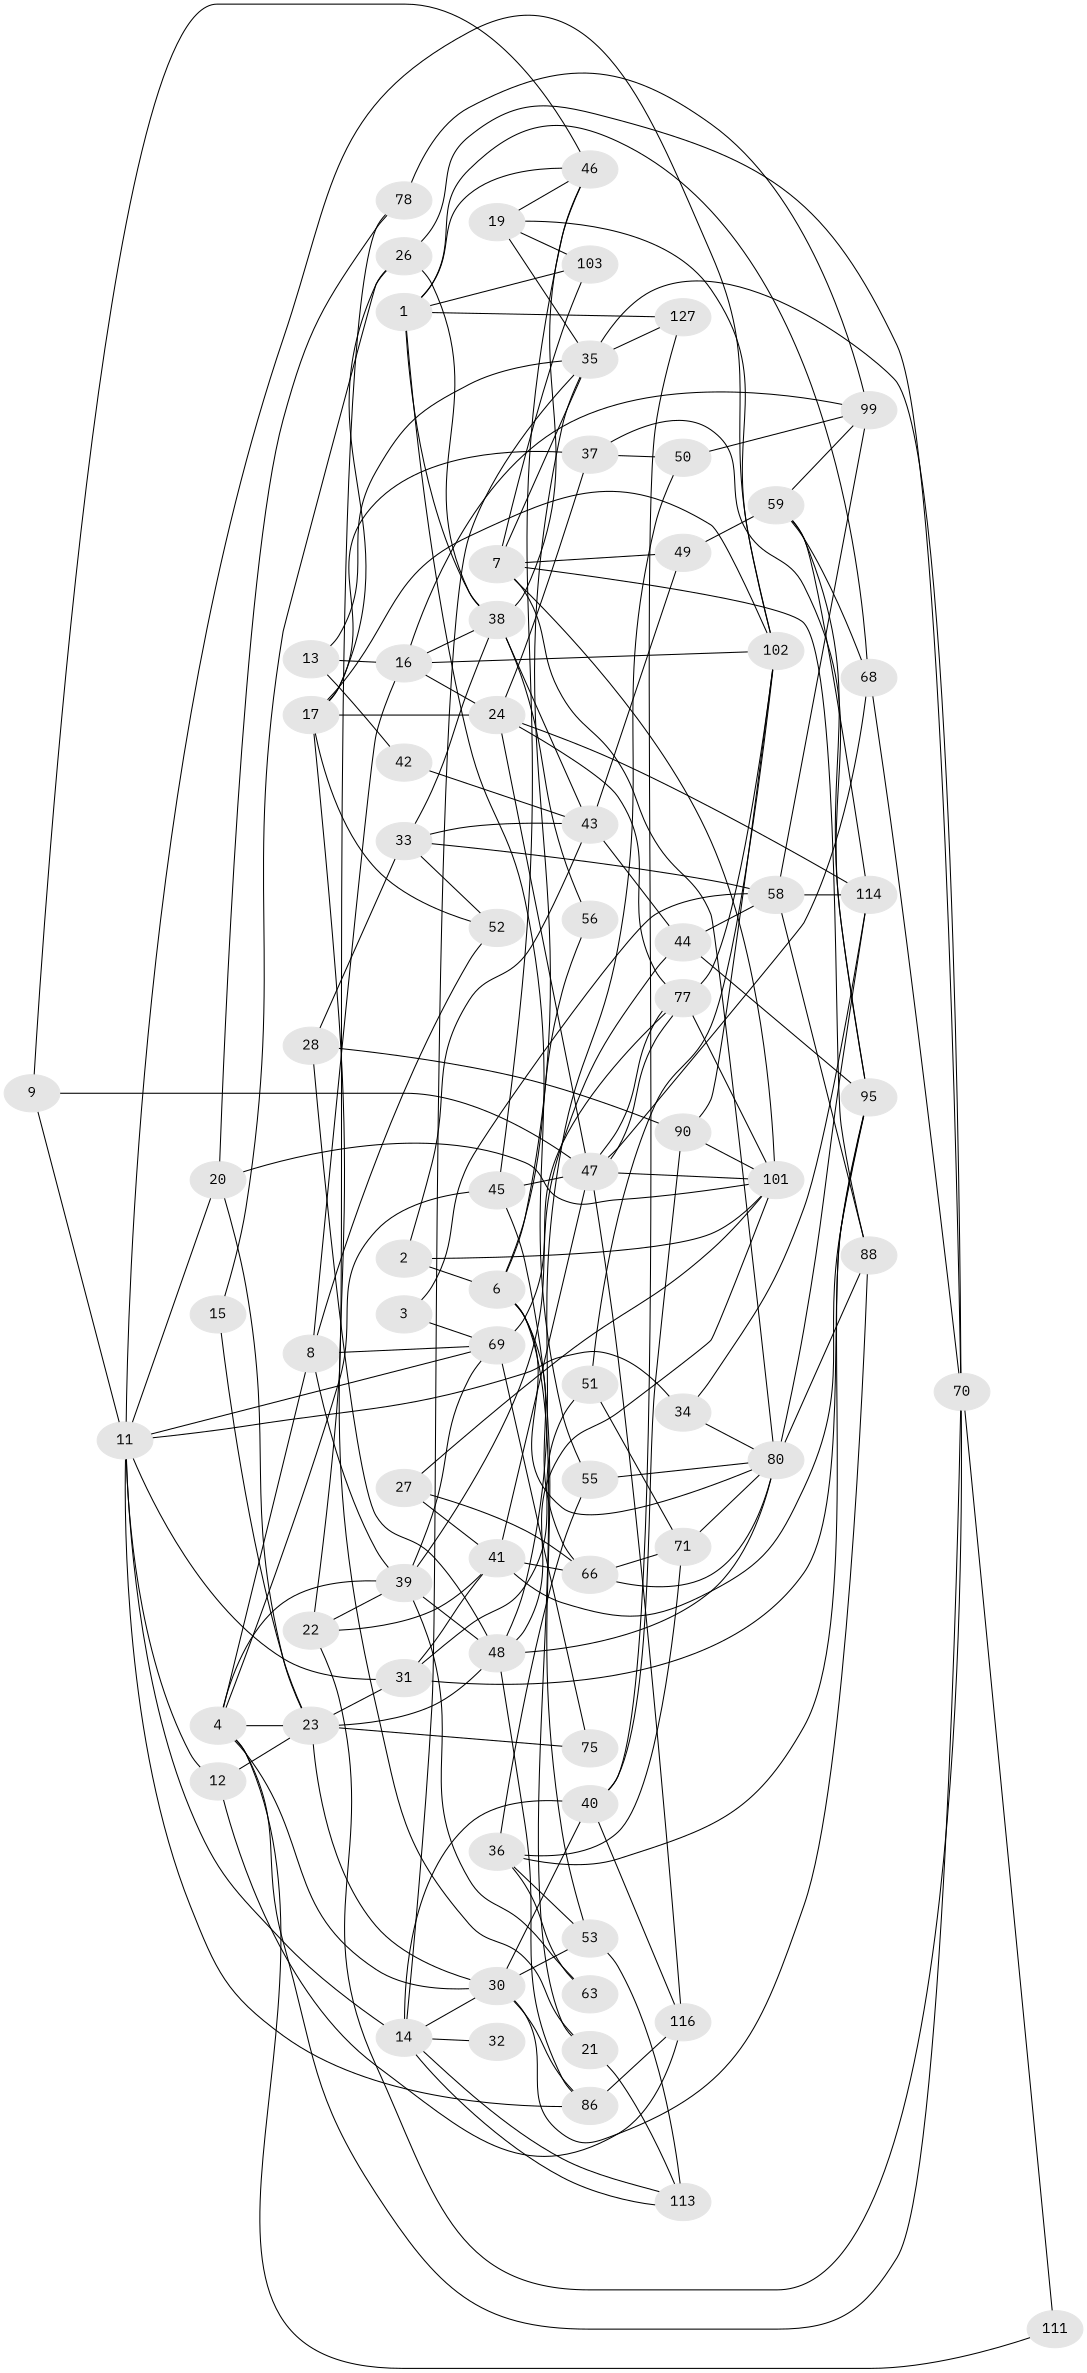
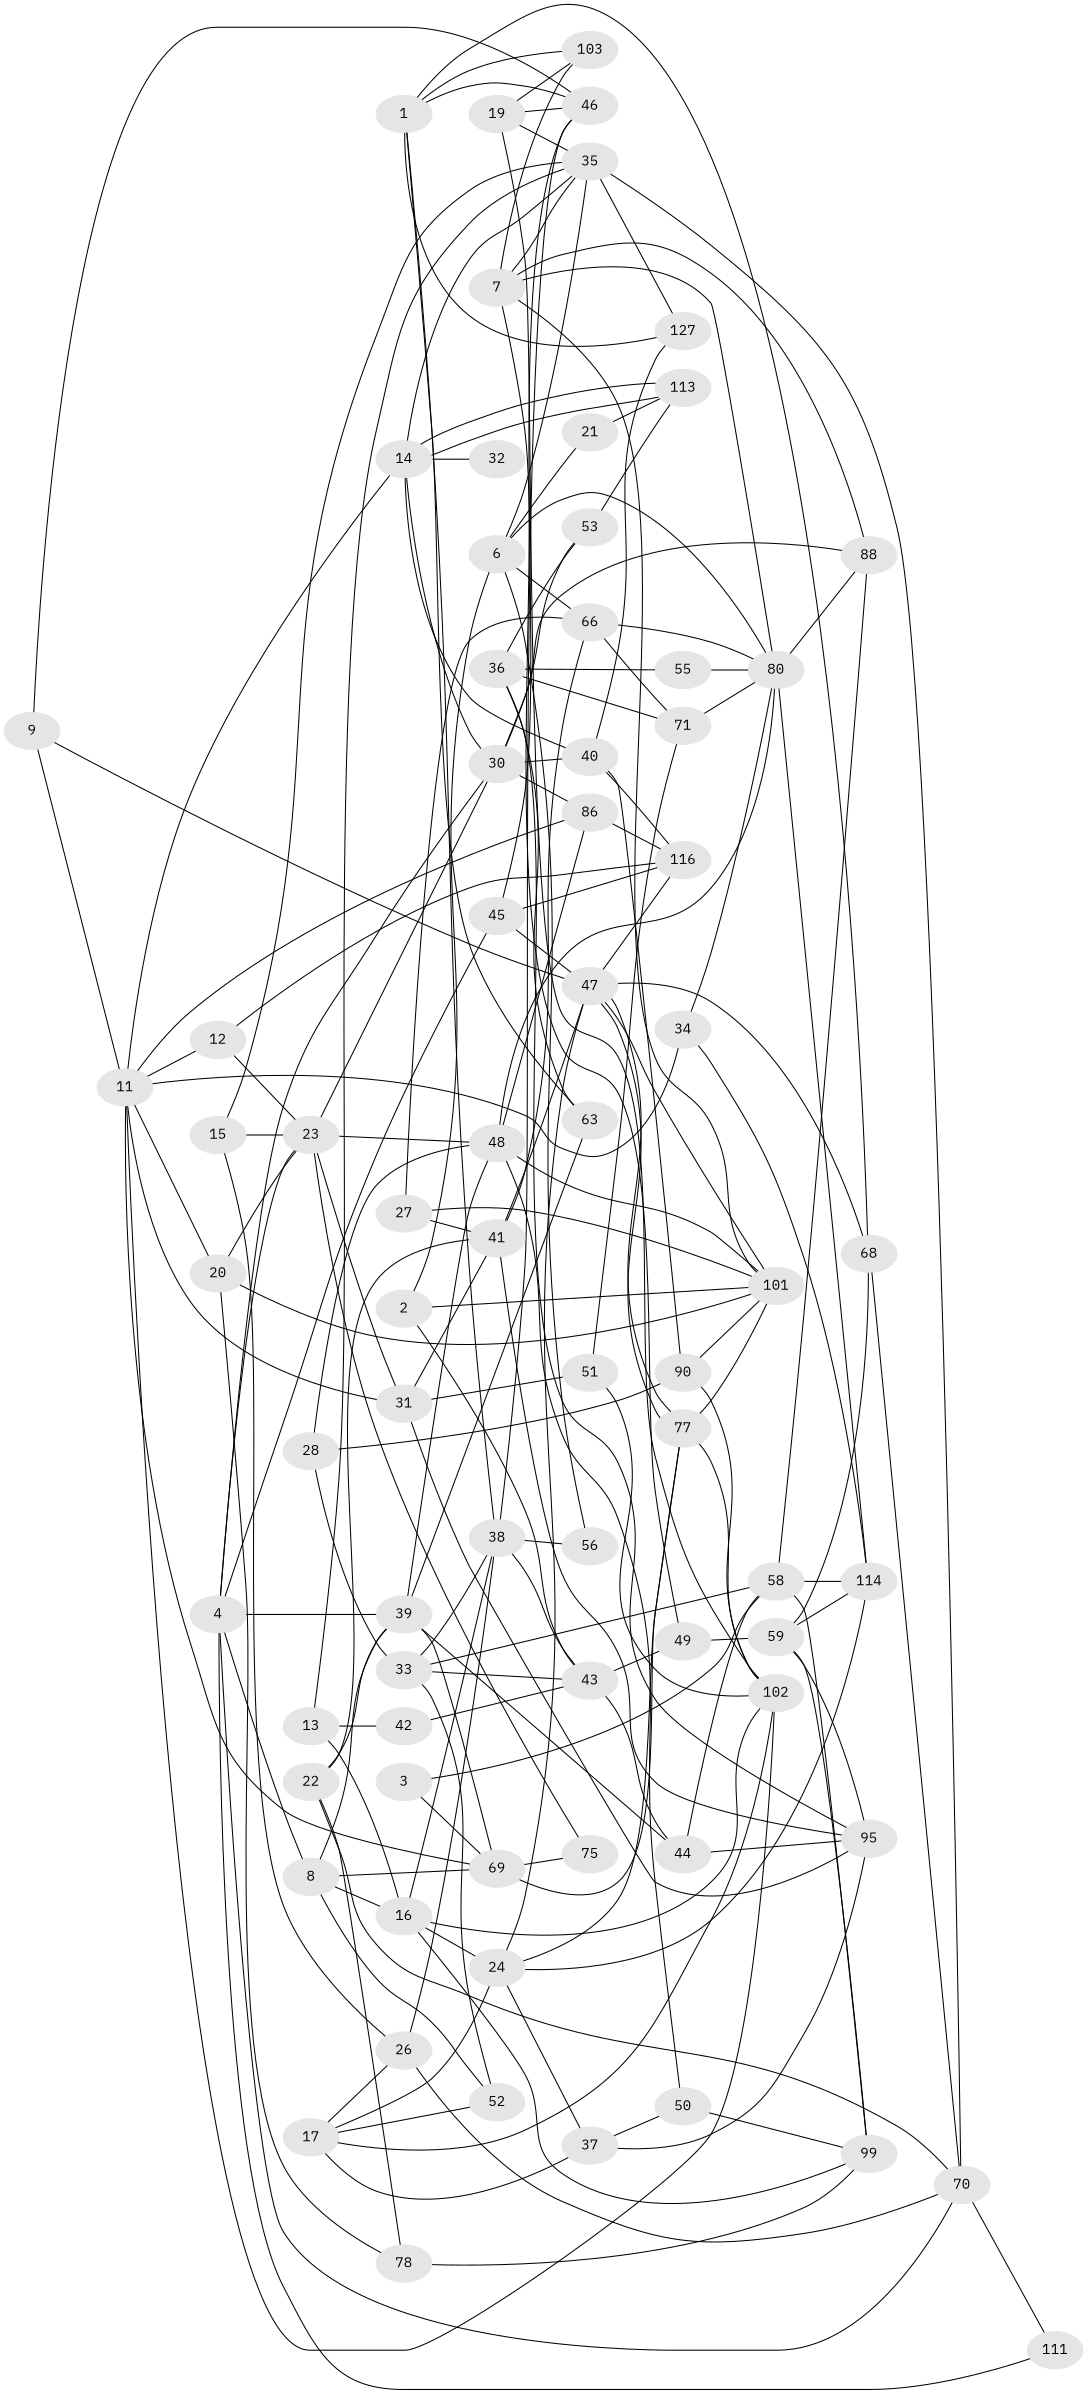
none -> (307, 616)
(515, 865) -> (439, 636)
(345, 1523) -> none
(549, 1707) -> (590, 888)
